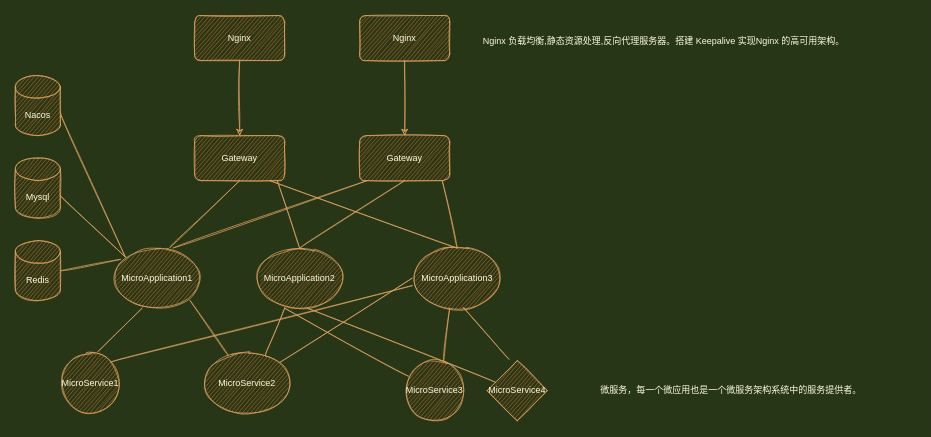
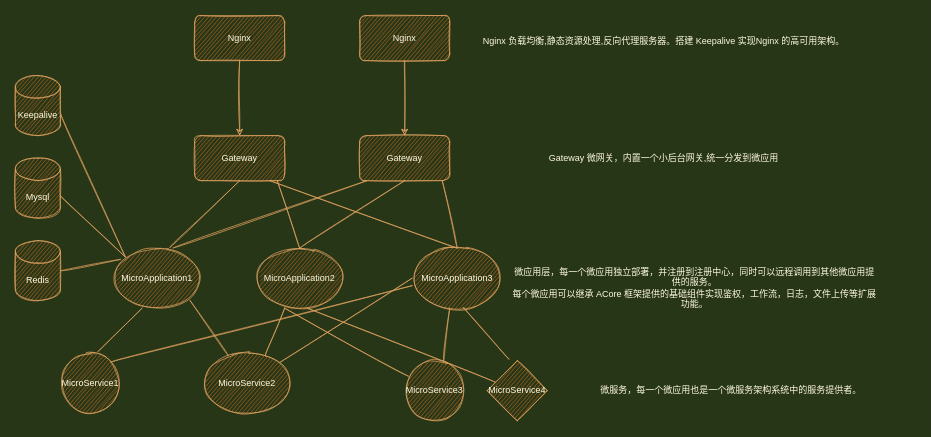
(38, 115) -> (38, 115)
none -> (664, 158)
none -> (695, 287)
